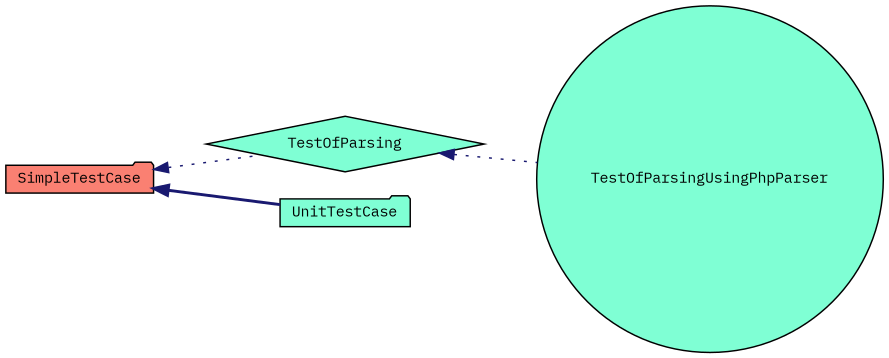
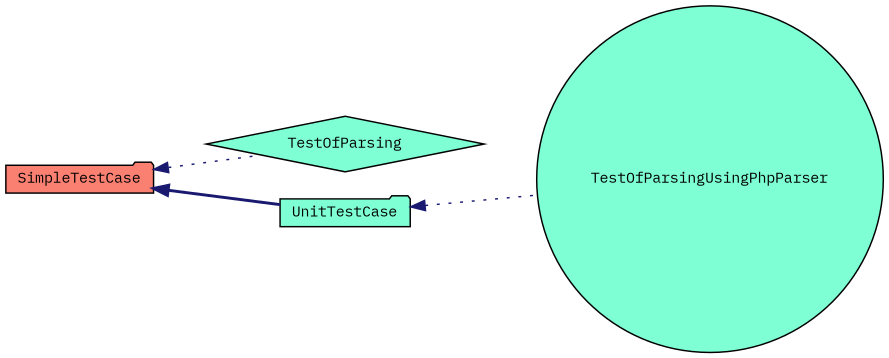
(496, 159) -> (481, 200)
